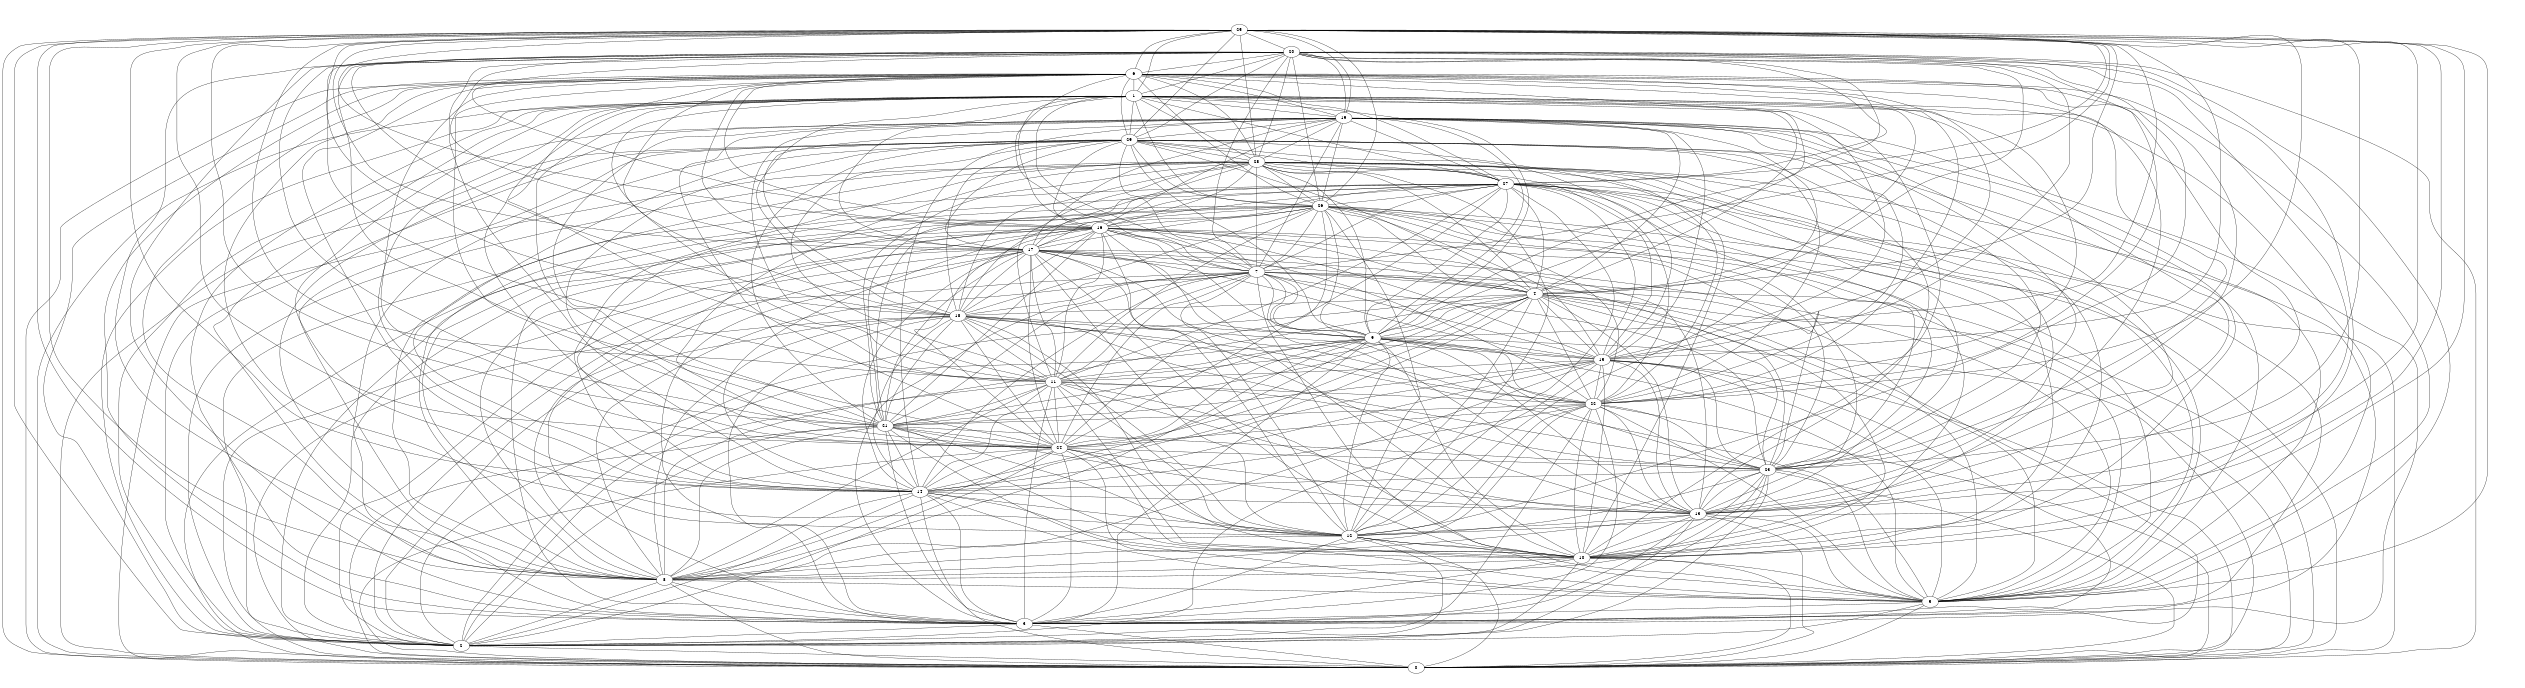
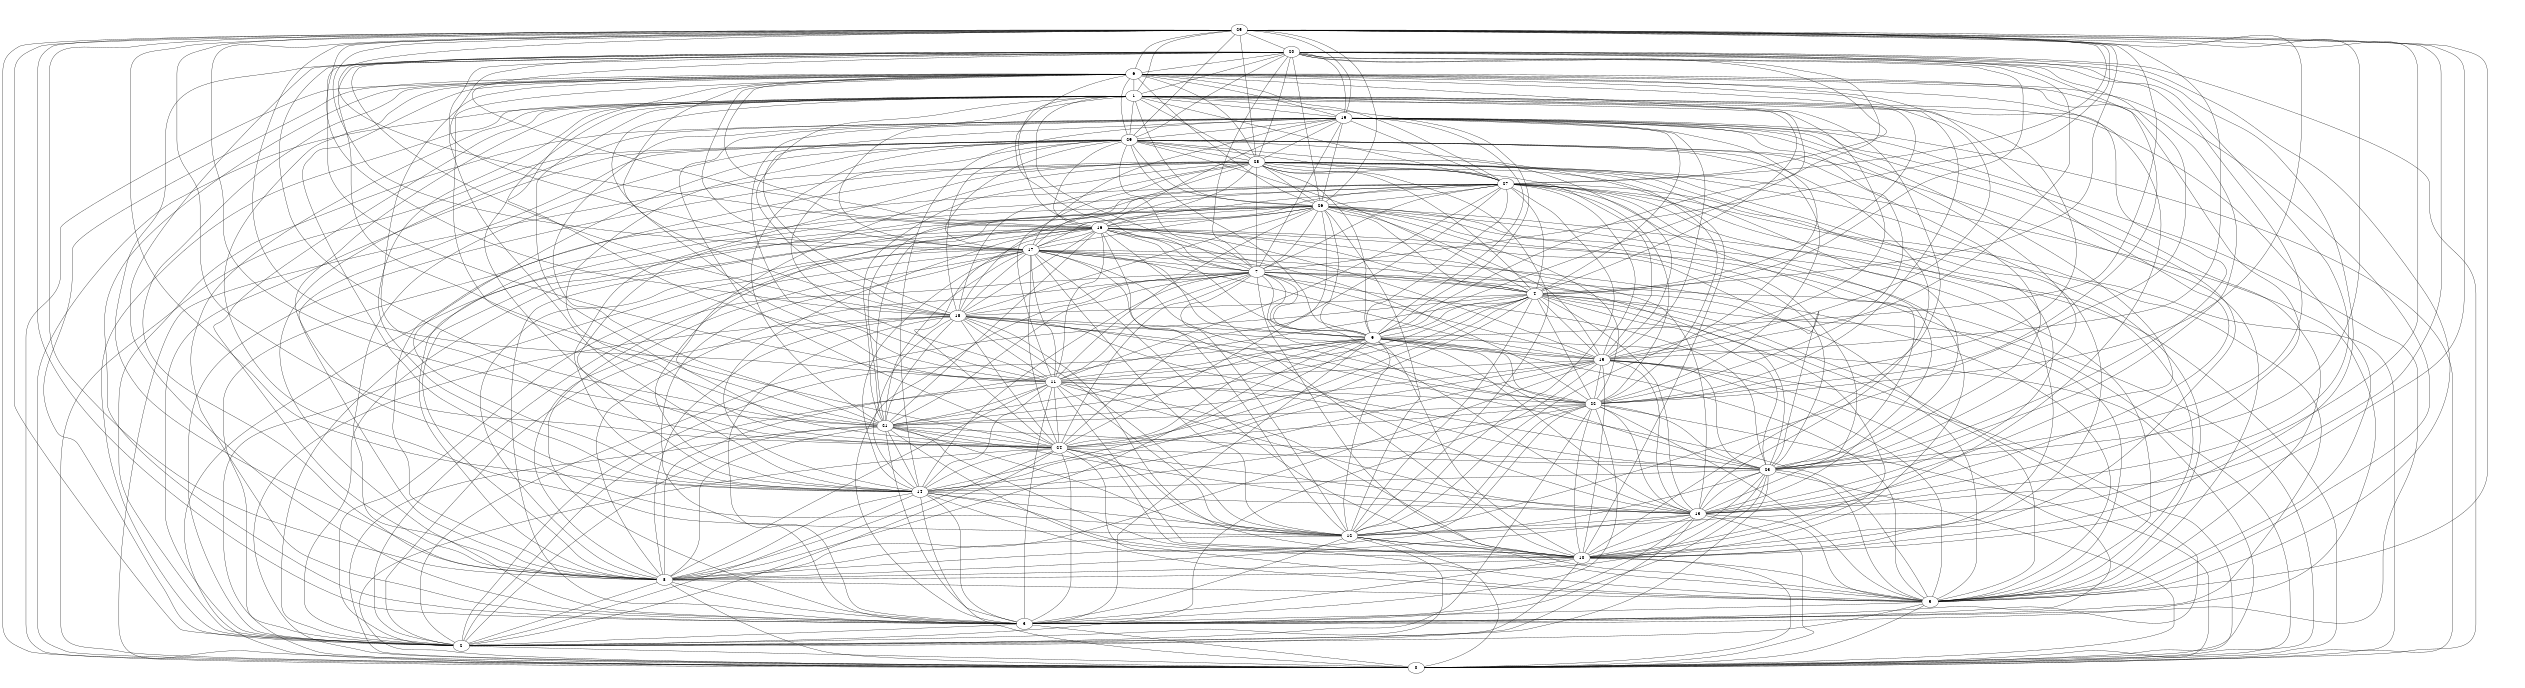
none -> (2183, 114)
none -> (964, 239)
none -> (2453, 437)
